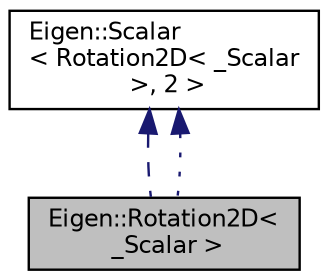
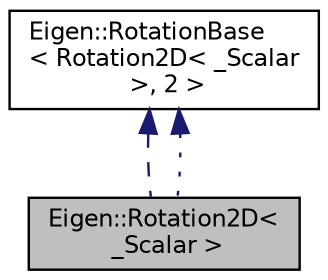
(164, 60) -> (164, 60)
